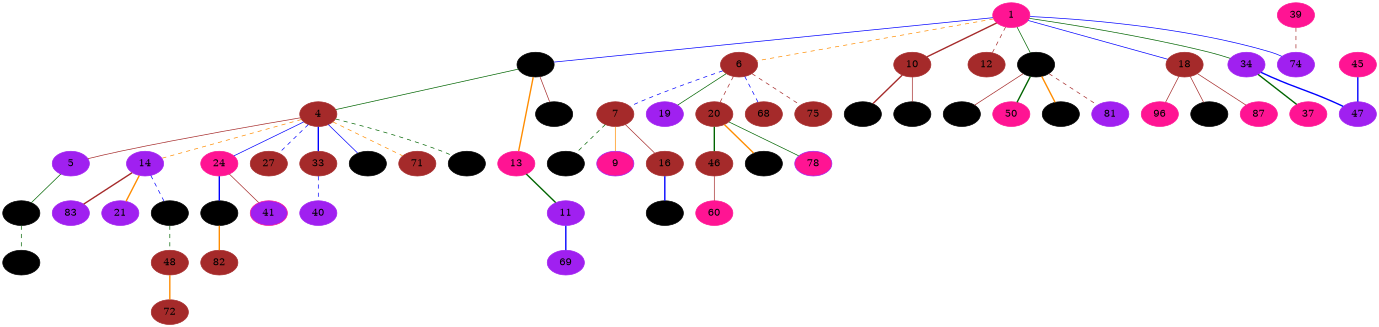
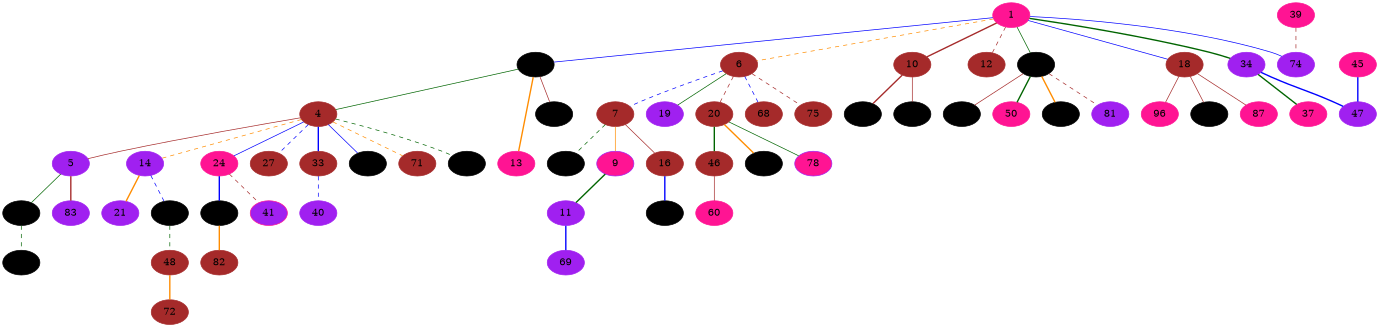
(1131, 35) -> (1131, 35)
(108, 188) -> (71, 188)
(244, 188) -> (244, 188)
(541, 188) -> (591, 188)
